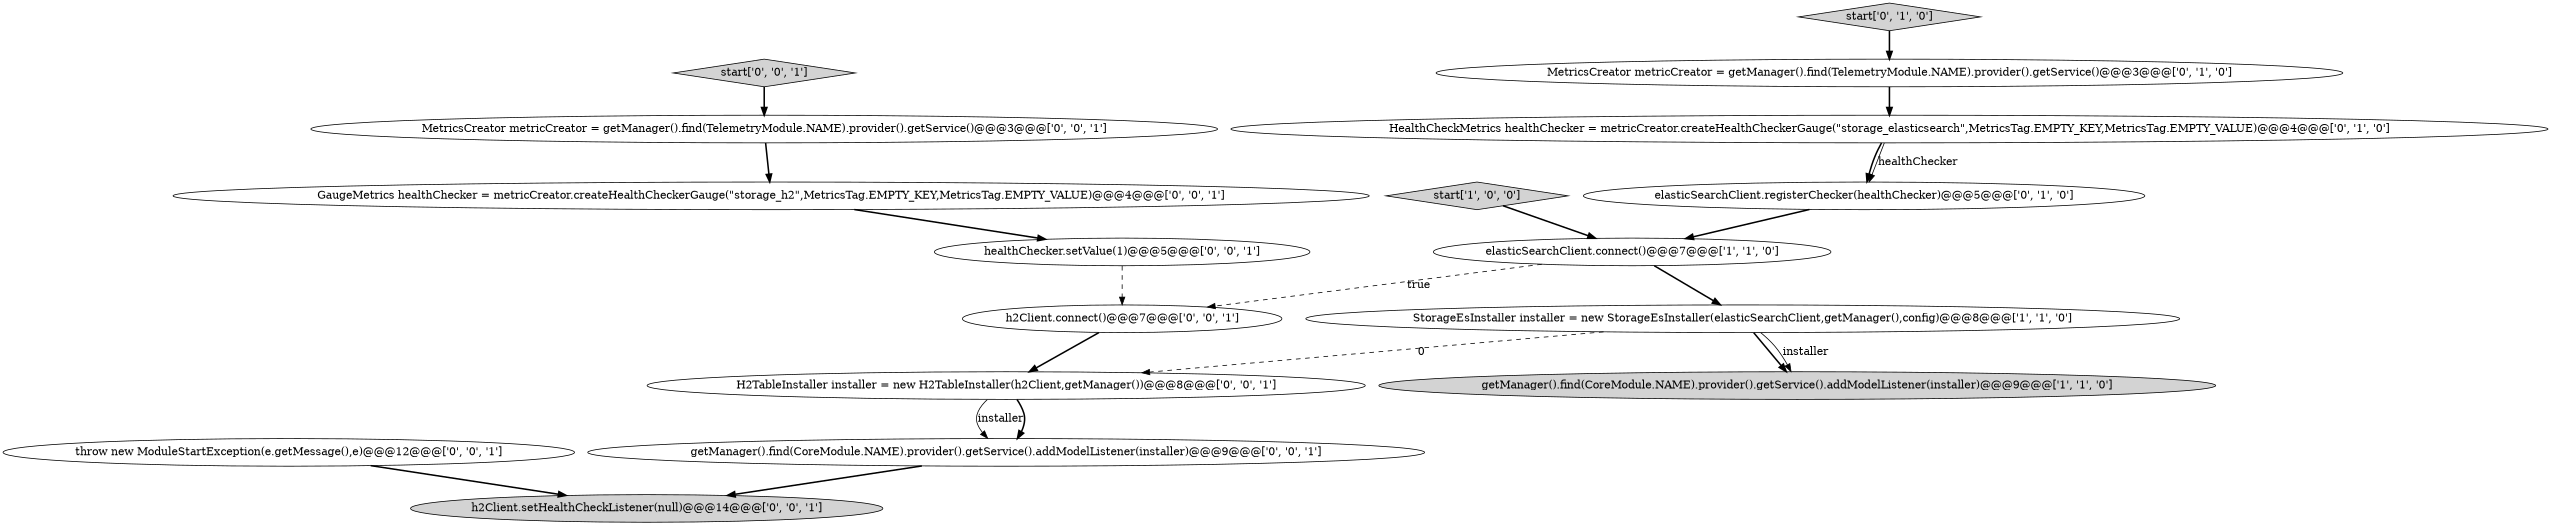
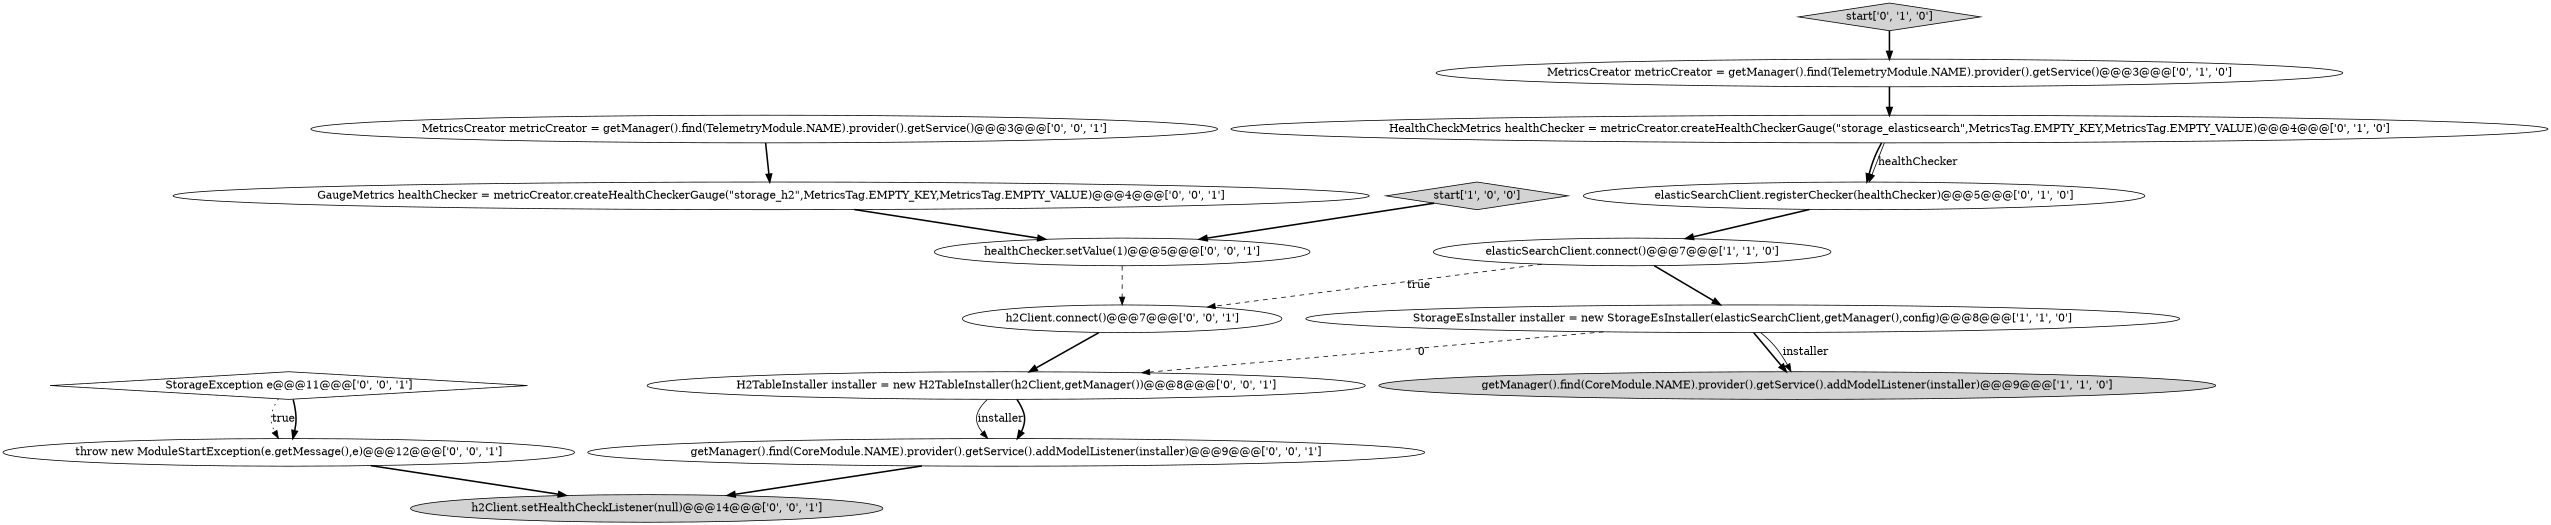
(764, 73) -> none
(1545, 221) -> (1321, 221)
none -> (289, 386)
